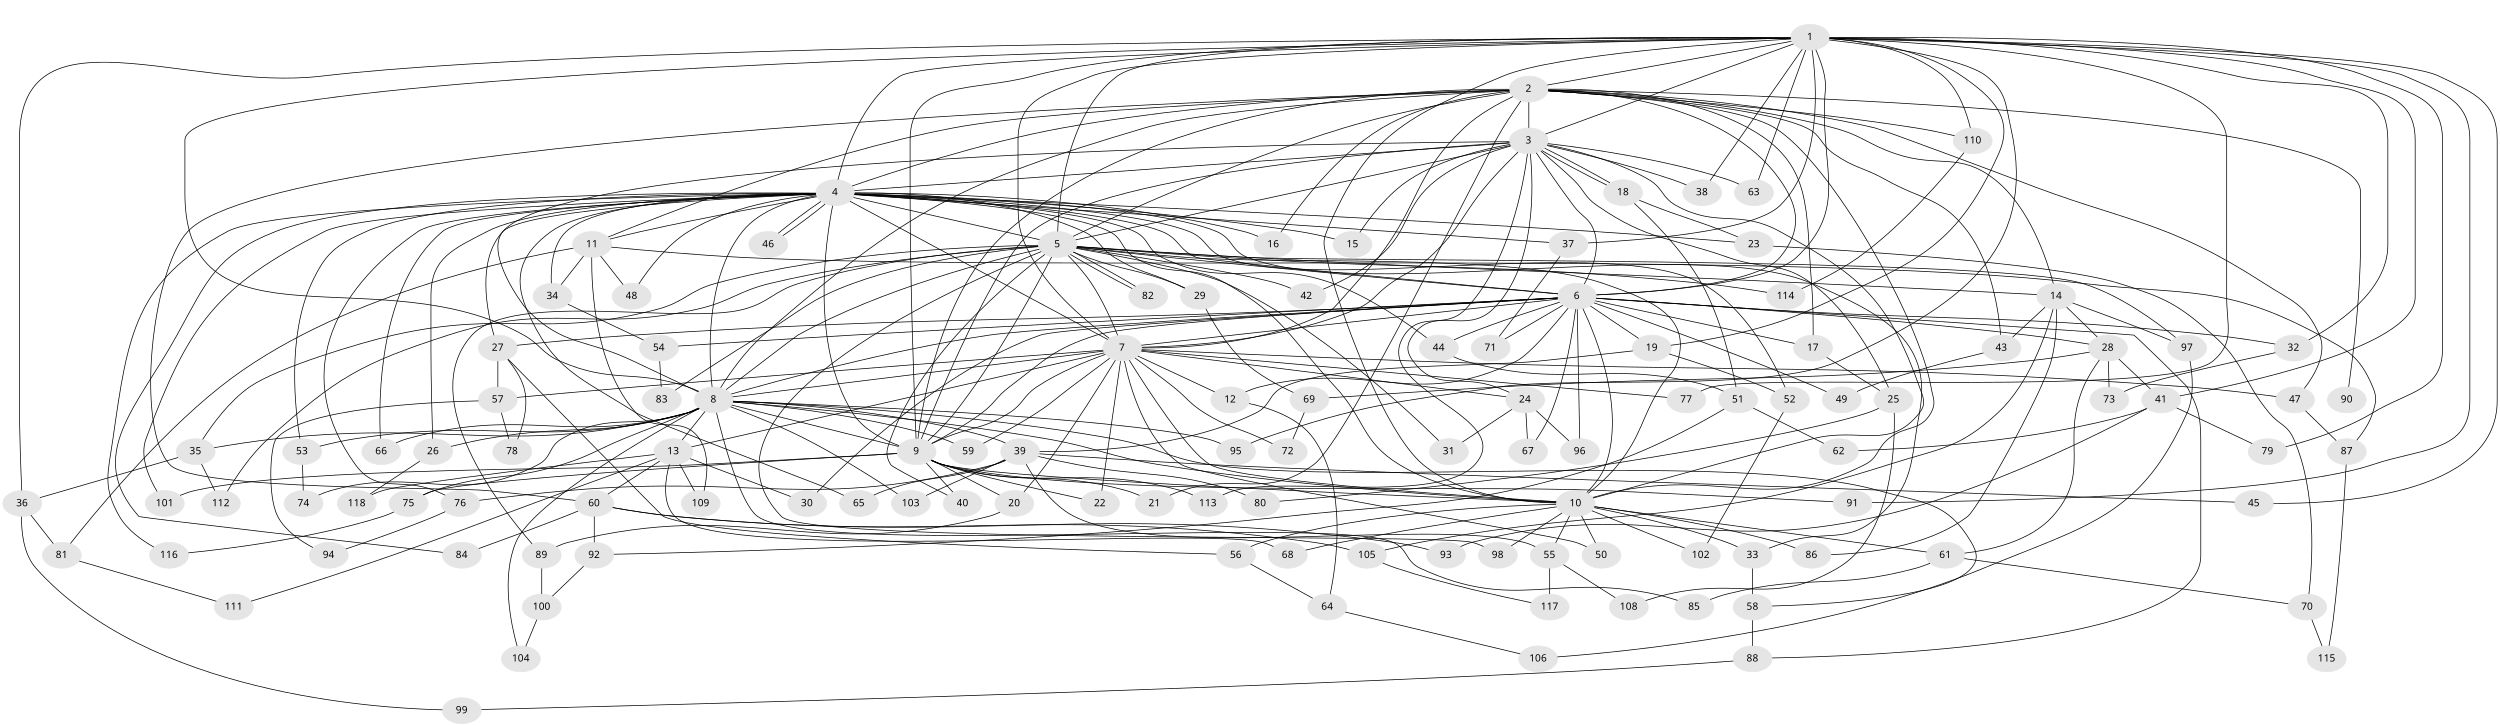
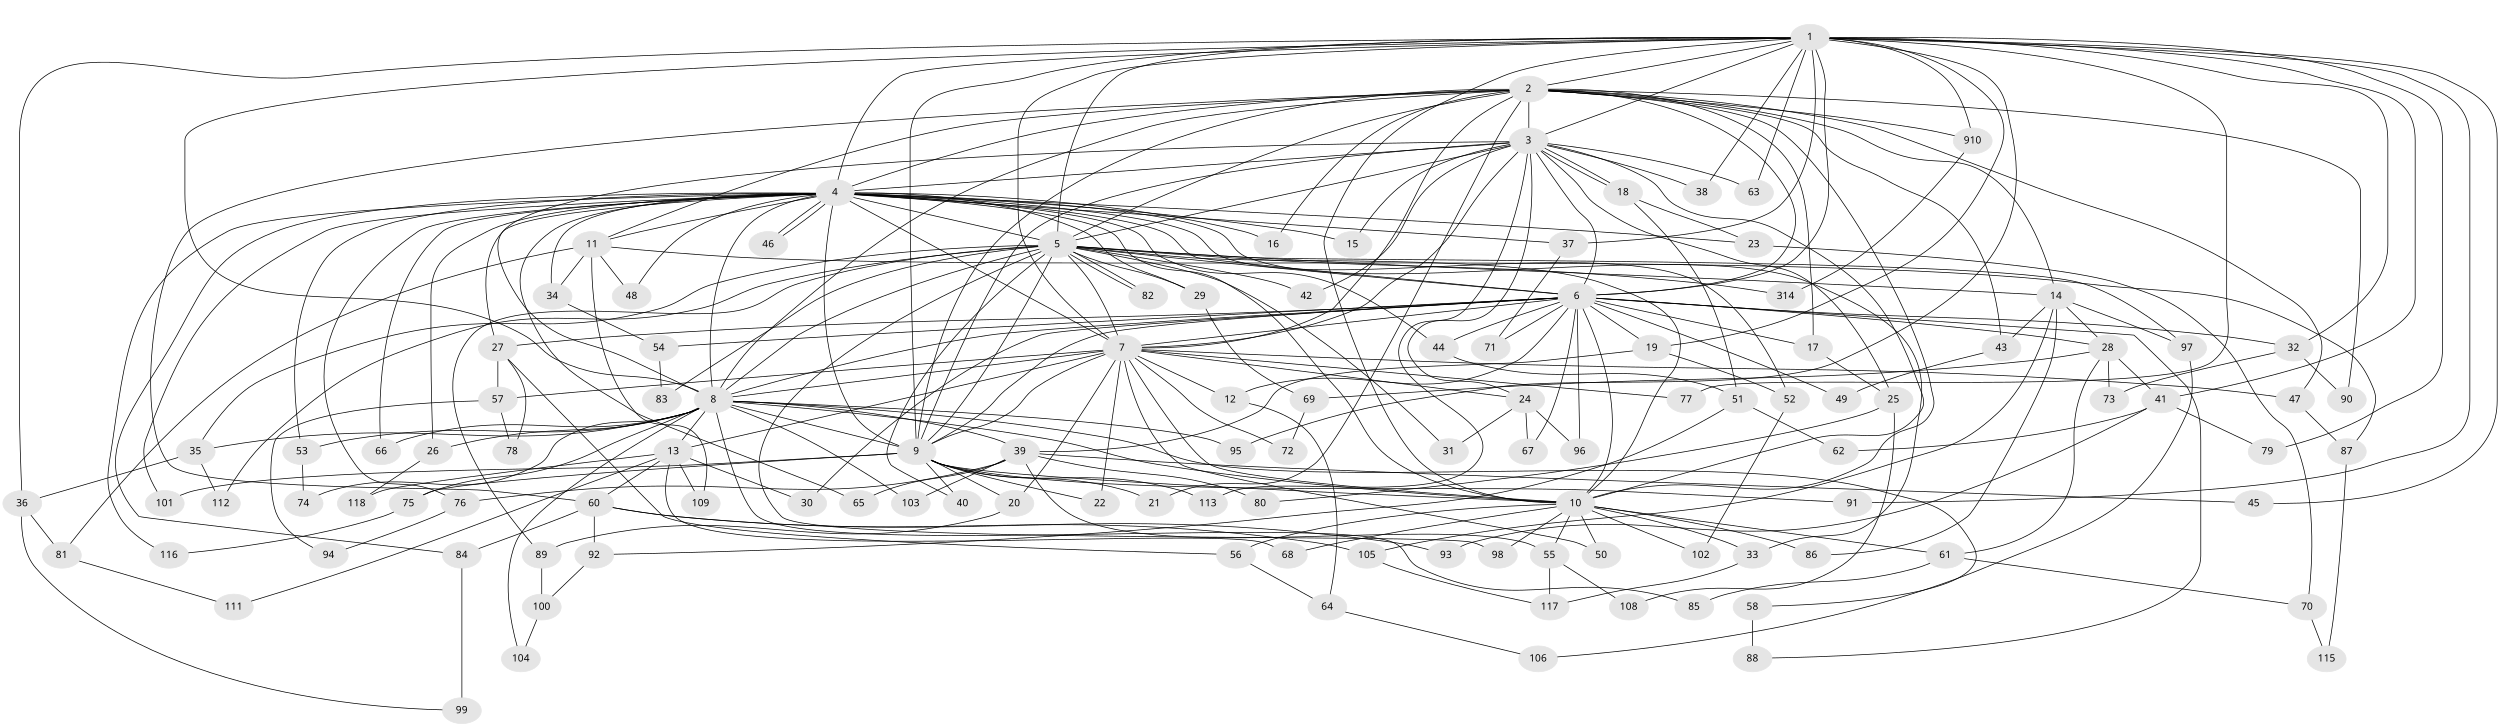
(1973, 141) -> (1973, 141)
(1786, 296) -> (1786, 296)
none -> (2320, 374)
(968, 452) -> none
(1753, 581) -> (1653, 585)
(1108, 691) -> (462, 633)
